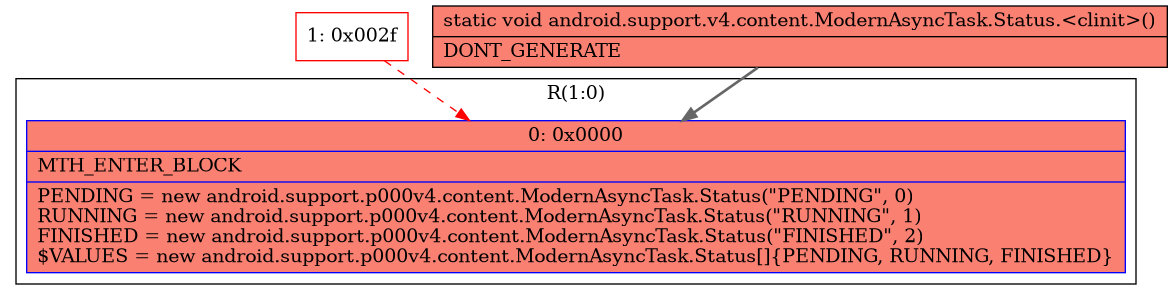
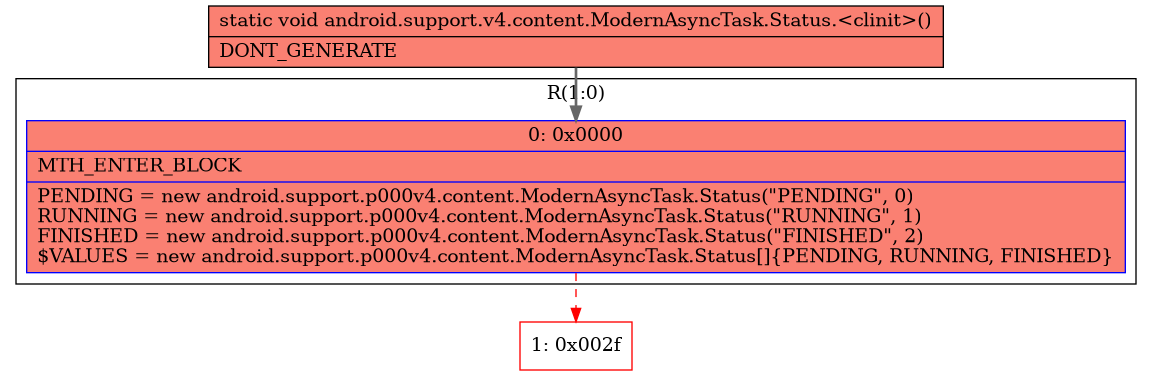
(421, 87) -> (576, 292)
